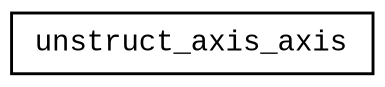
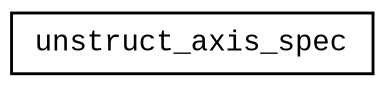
(192, 43) -> (192, 43)
